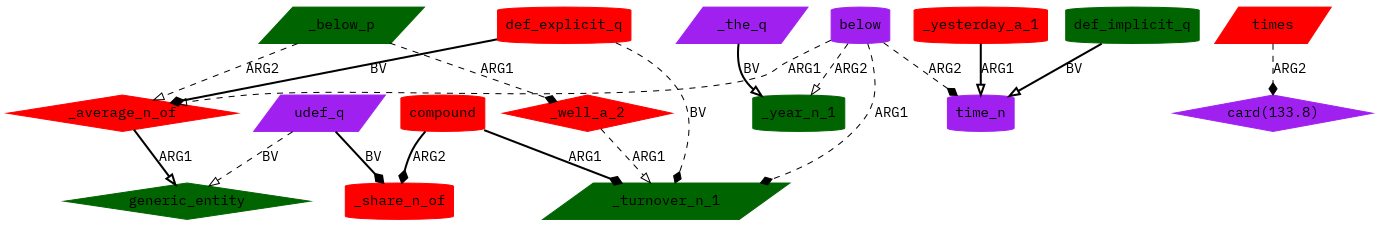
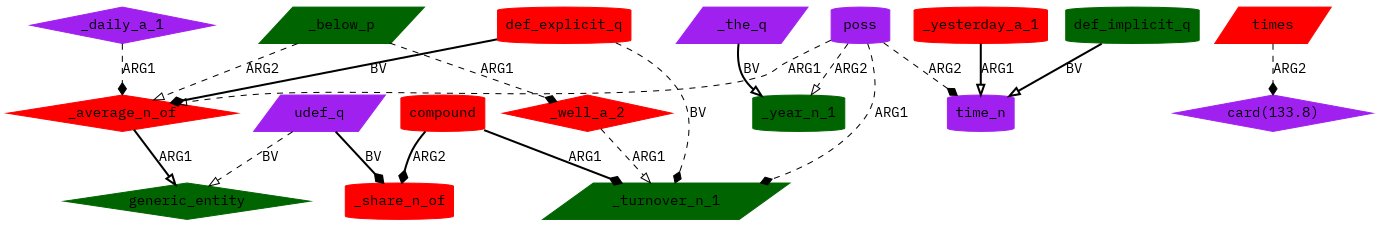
none -> (122, 25)
(860, 25) -> (860, 25)
